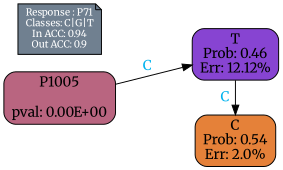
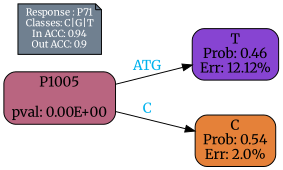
(148, 67) -> (148, 67)
(235, 93) -> (150, 120)
